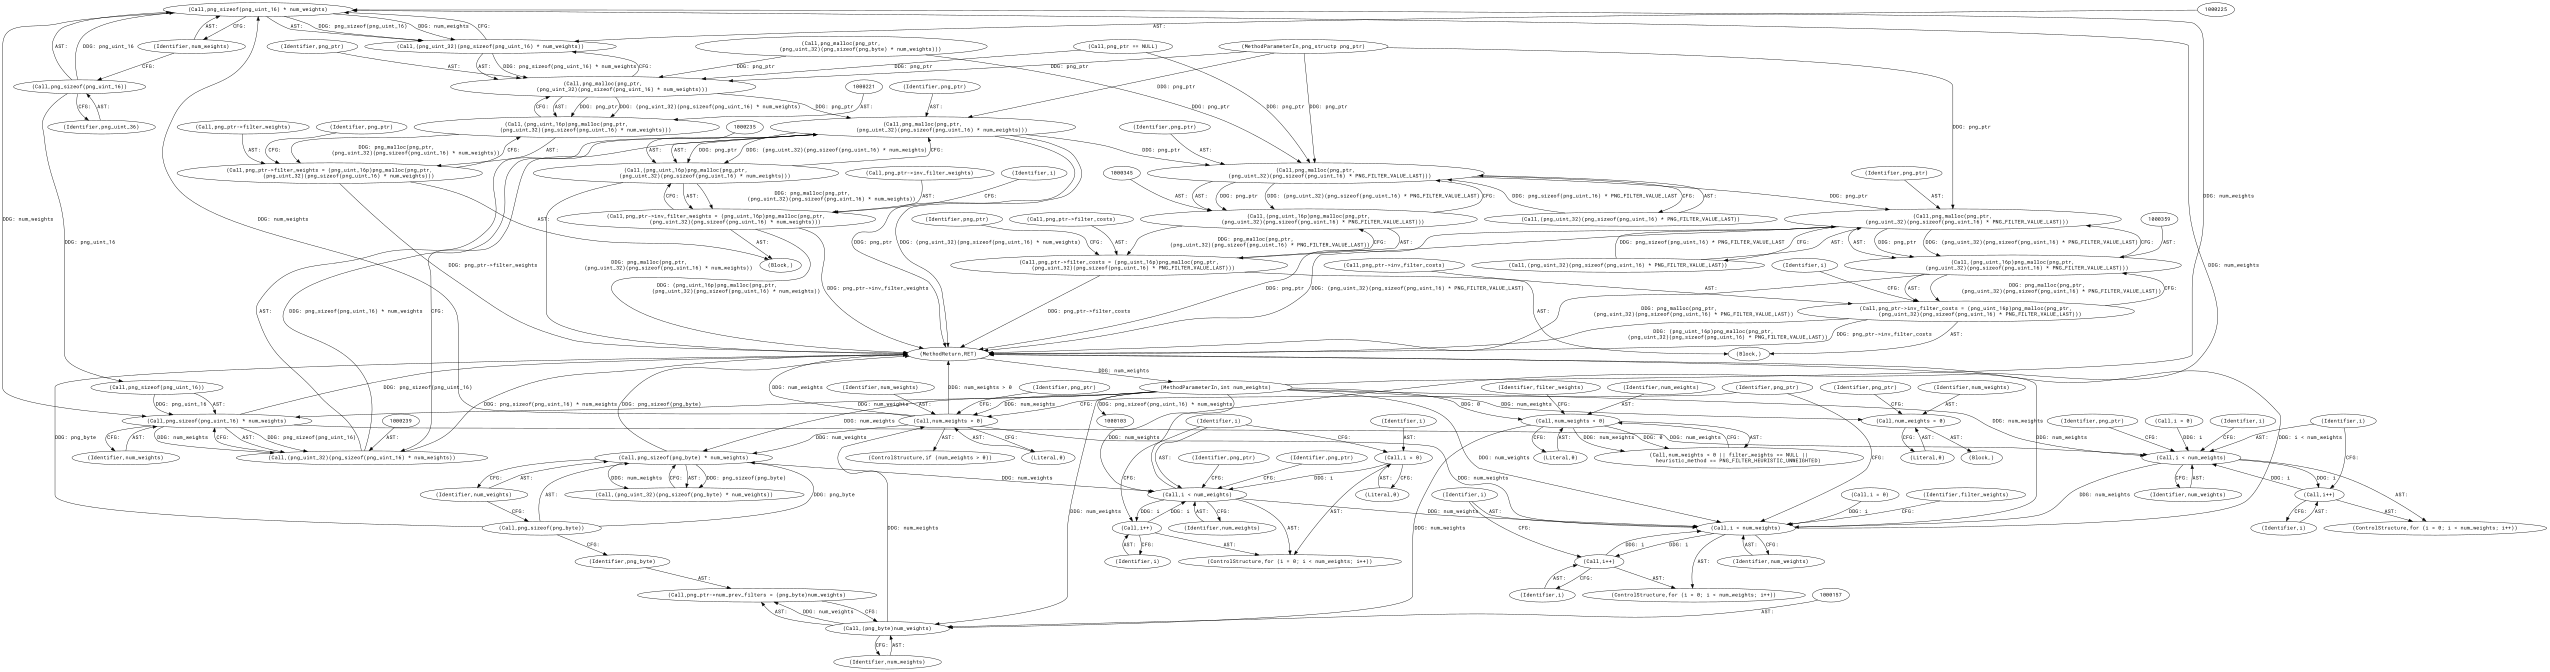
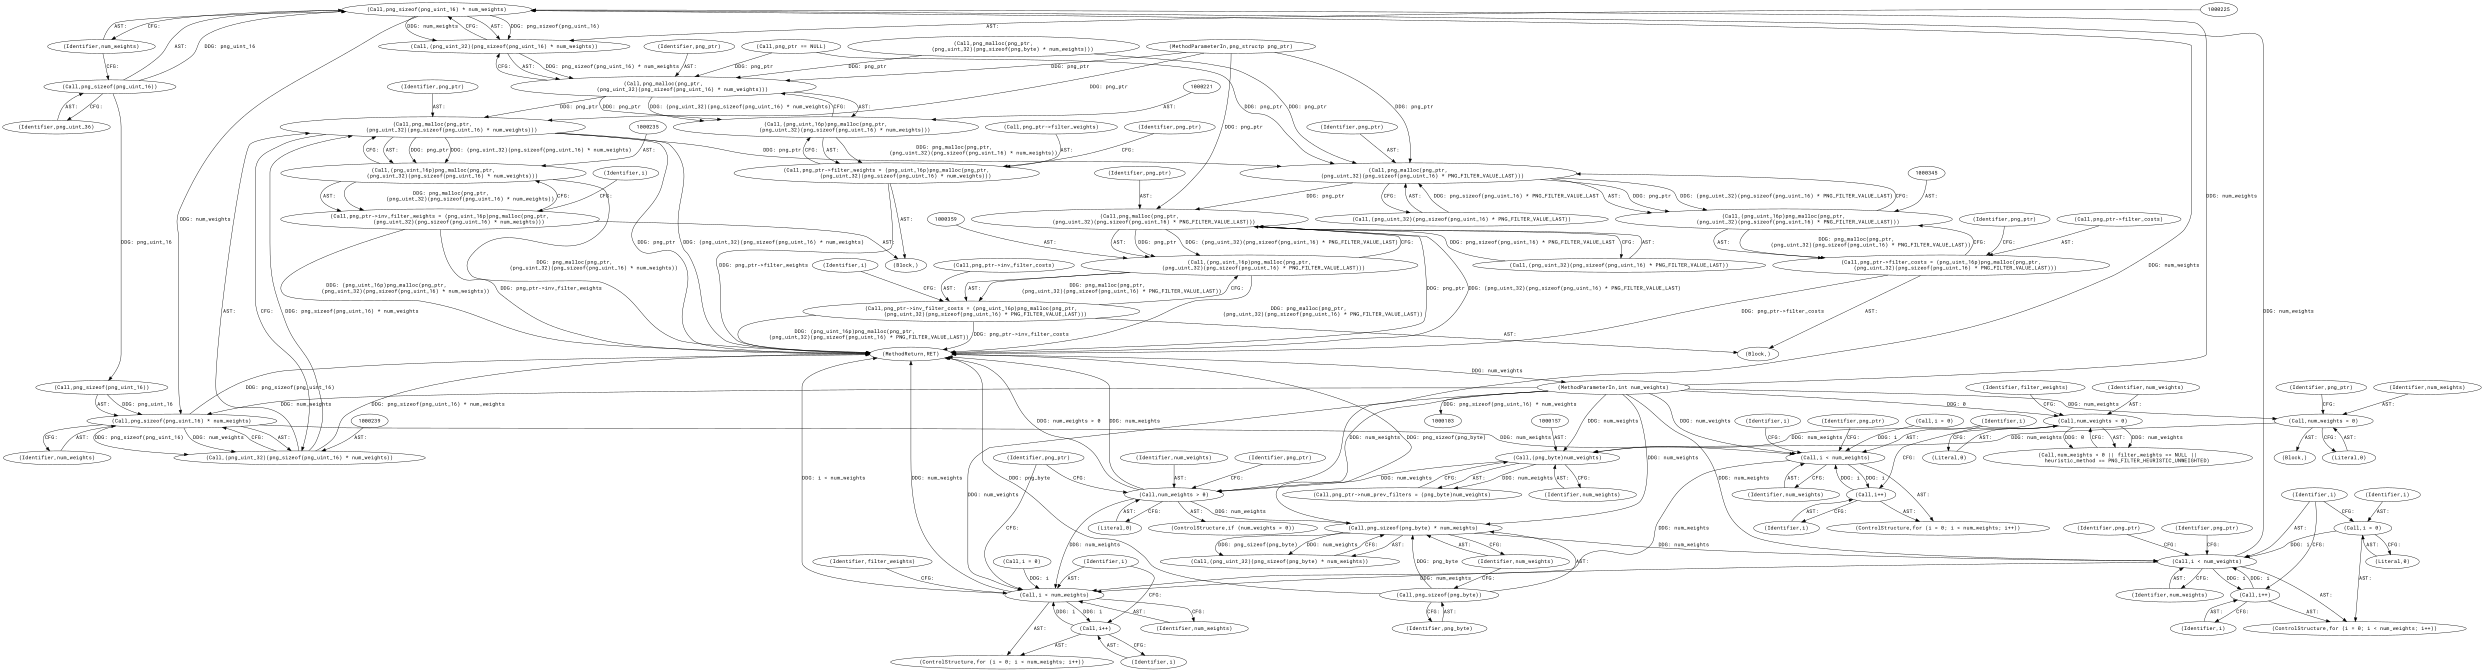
(920, 173) -> none
none -> (1937, 444)
(686, 578) -> (1444, 614)
